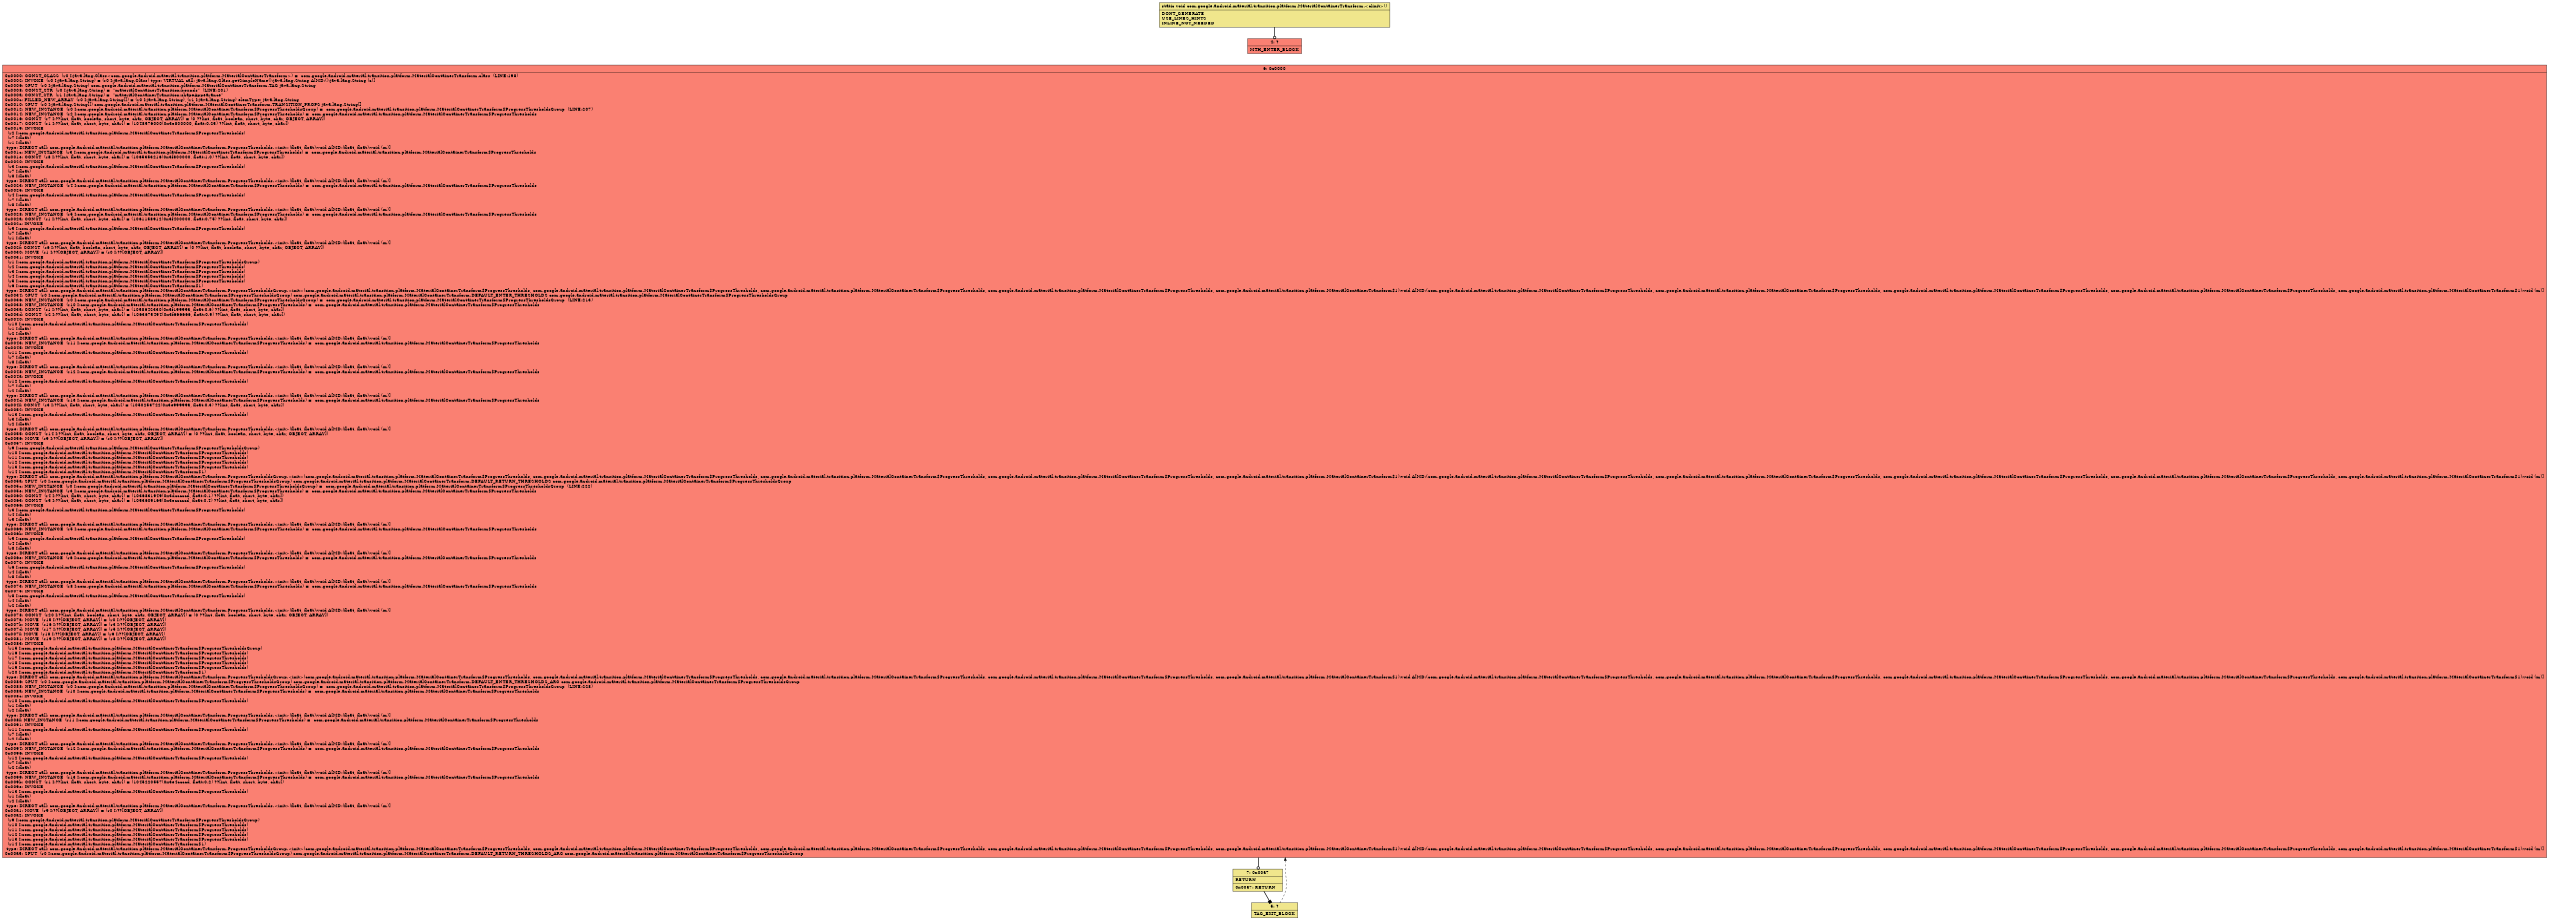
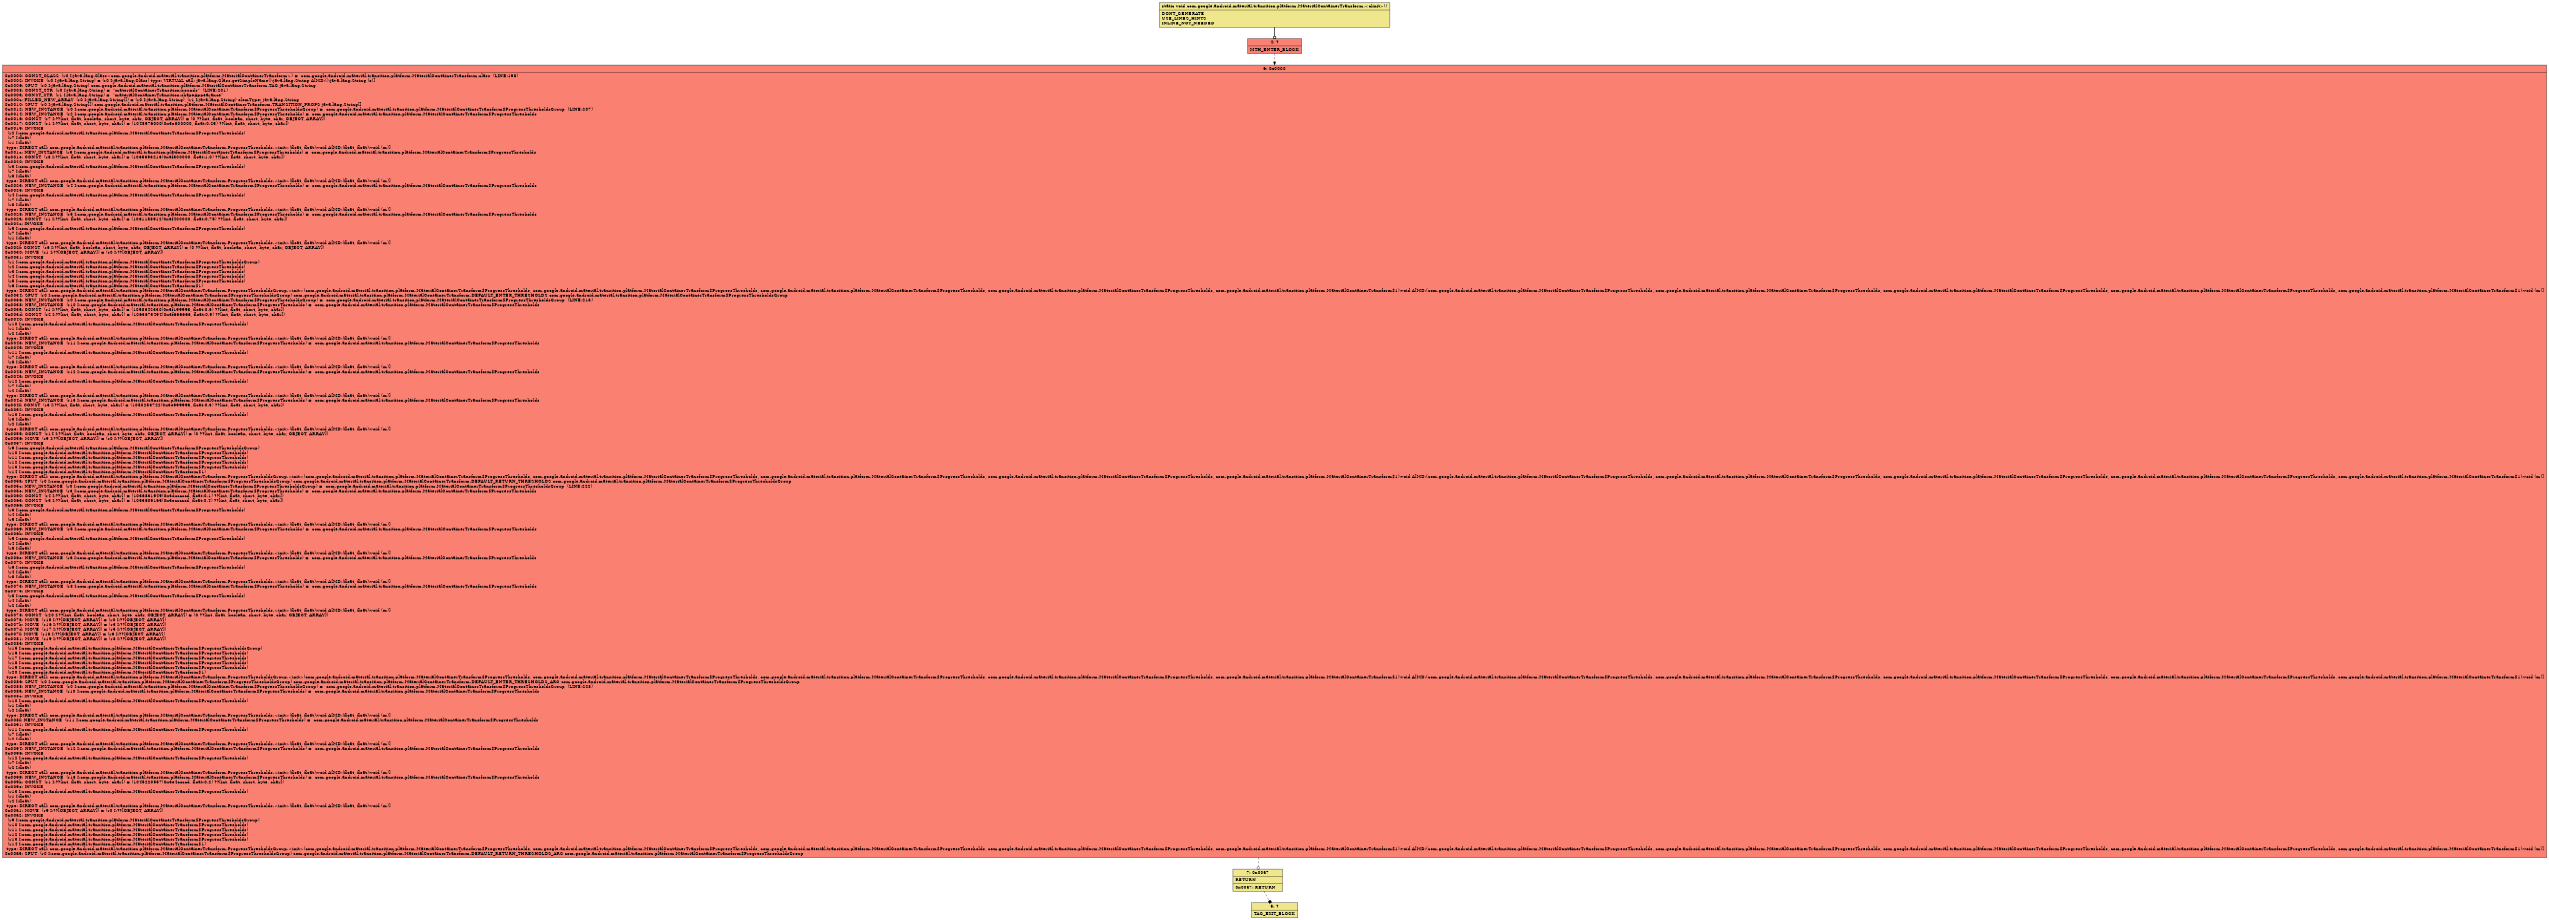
(1258, 862) -> (1258, 862)
(1287, 882) -> (1275, 58)
(1266, 896) -> (1266, 896)
